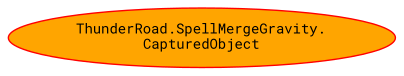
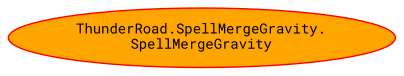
(202, 38) -> (202, 38)
